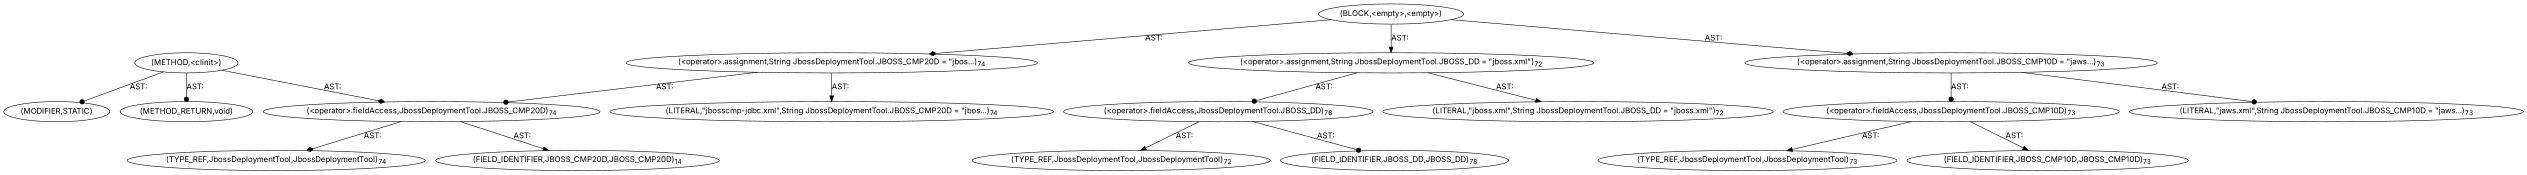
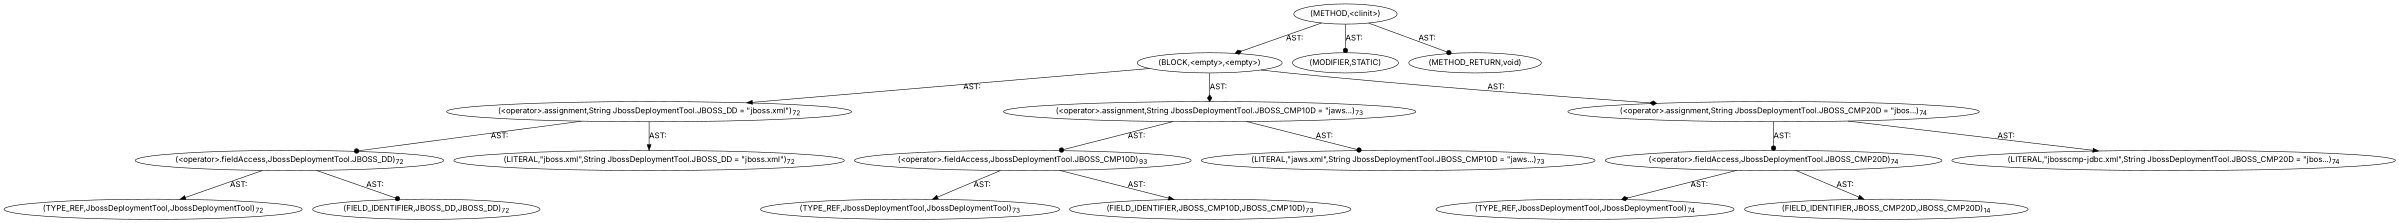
(300, 85) -> (1282, 37)
(1329, 111) -> (400, 160)
(2072, 111) -> (1143, 160)
(1474, 160) -> (505, 208)
